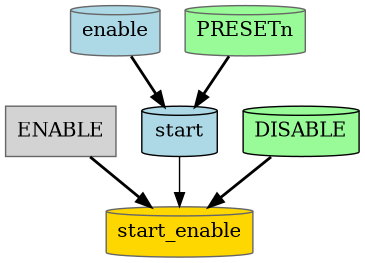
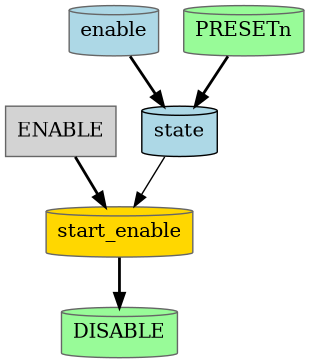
(180, 131) -> (180, 131)
(301, 131) -> (119, 333)
(246, 177) -> (119, 275)
